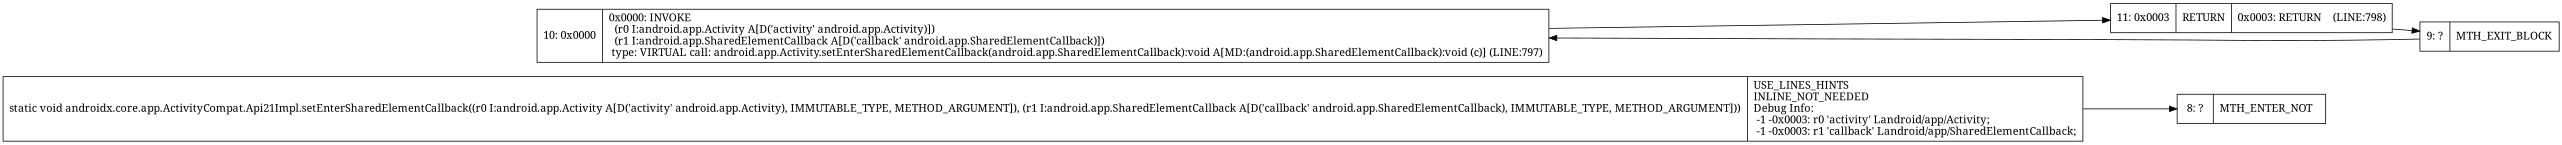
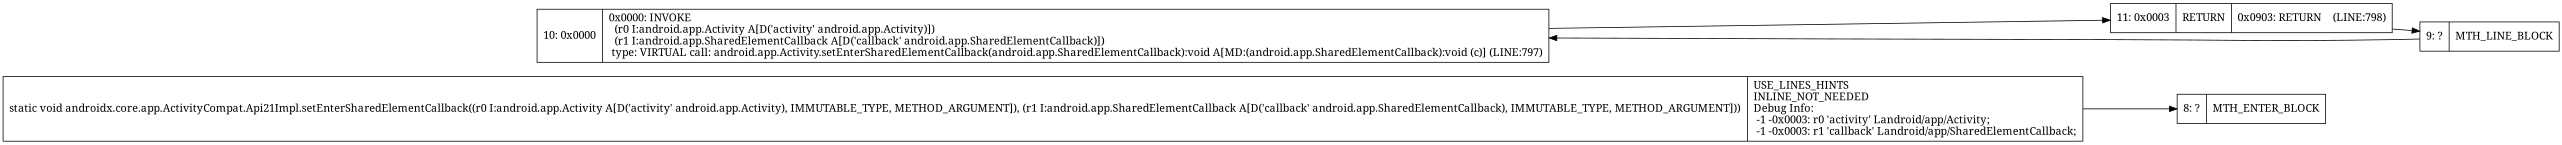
(2312, 18) -> (2312, 18)
(2504, 36) -> (2504, 36)
(2266, 108) -> (2266, 108)
